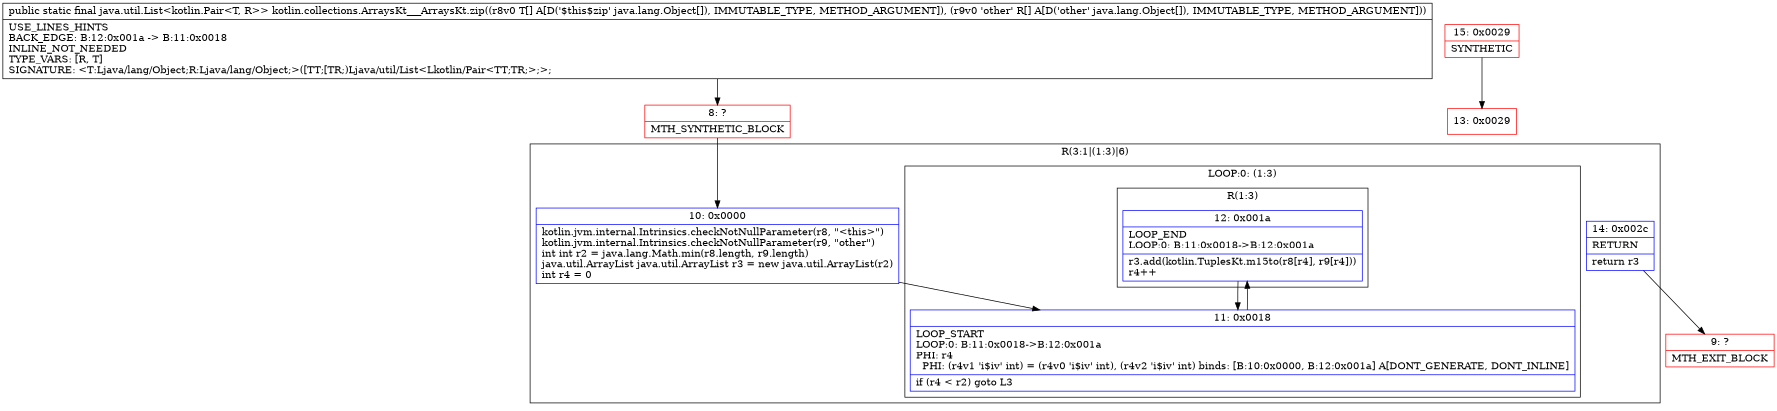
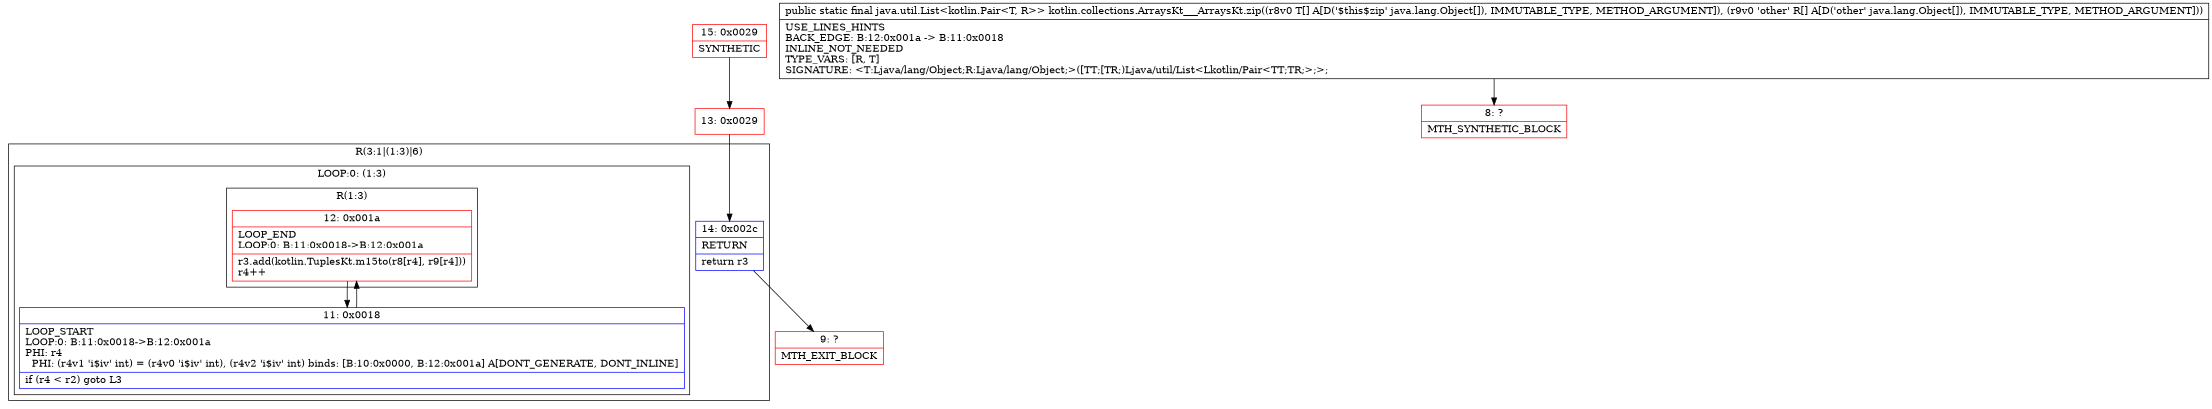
none -> (730, 174)
(717, 246) -> none
(1243, 246) -> (352, 246)
